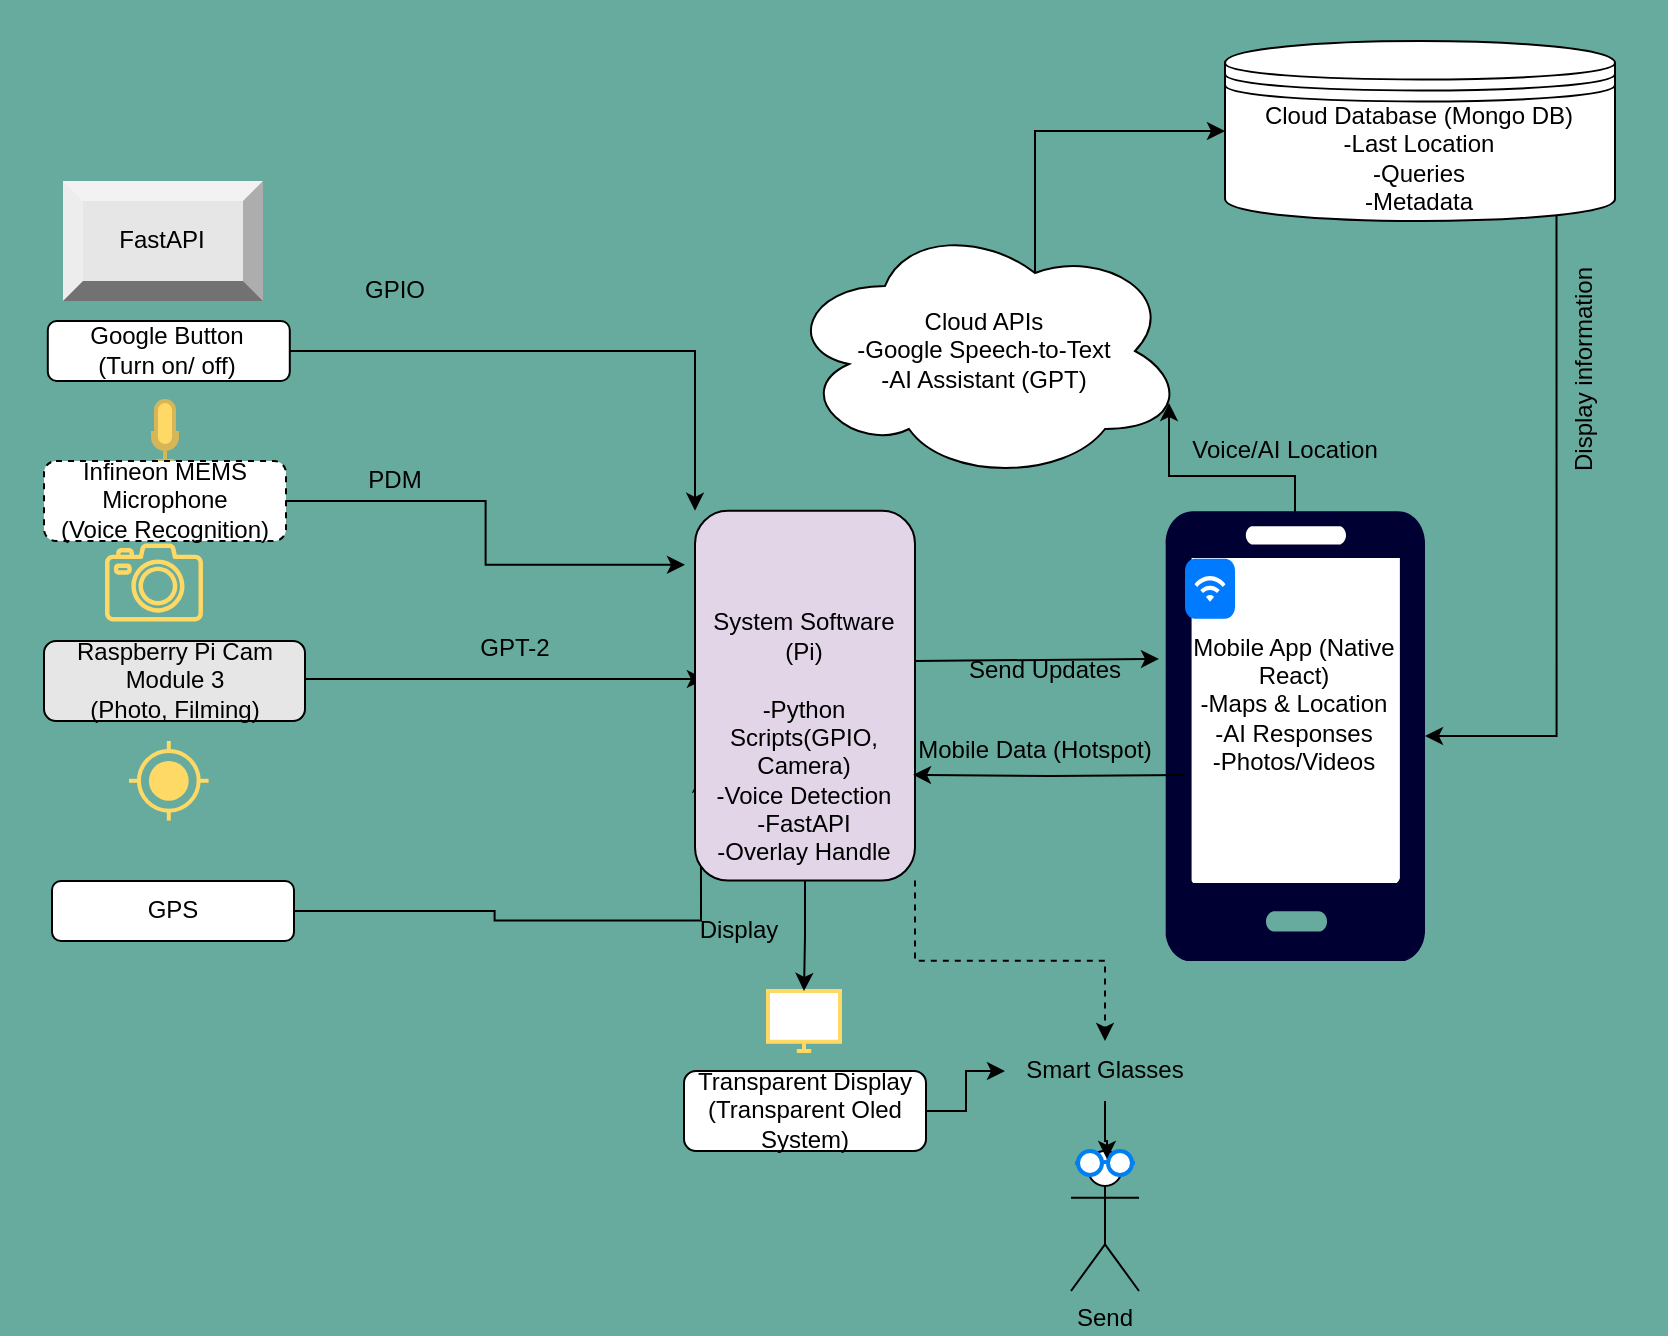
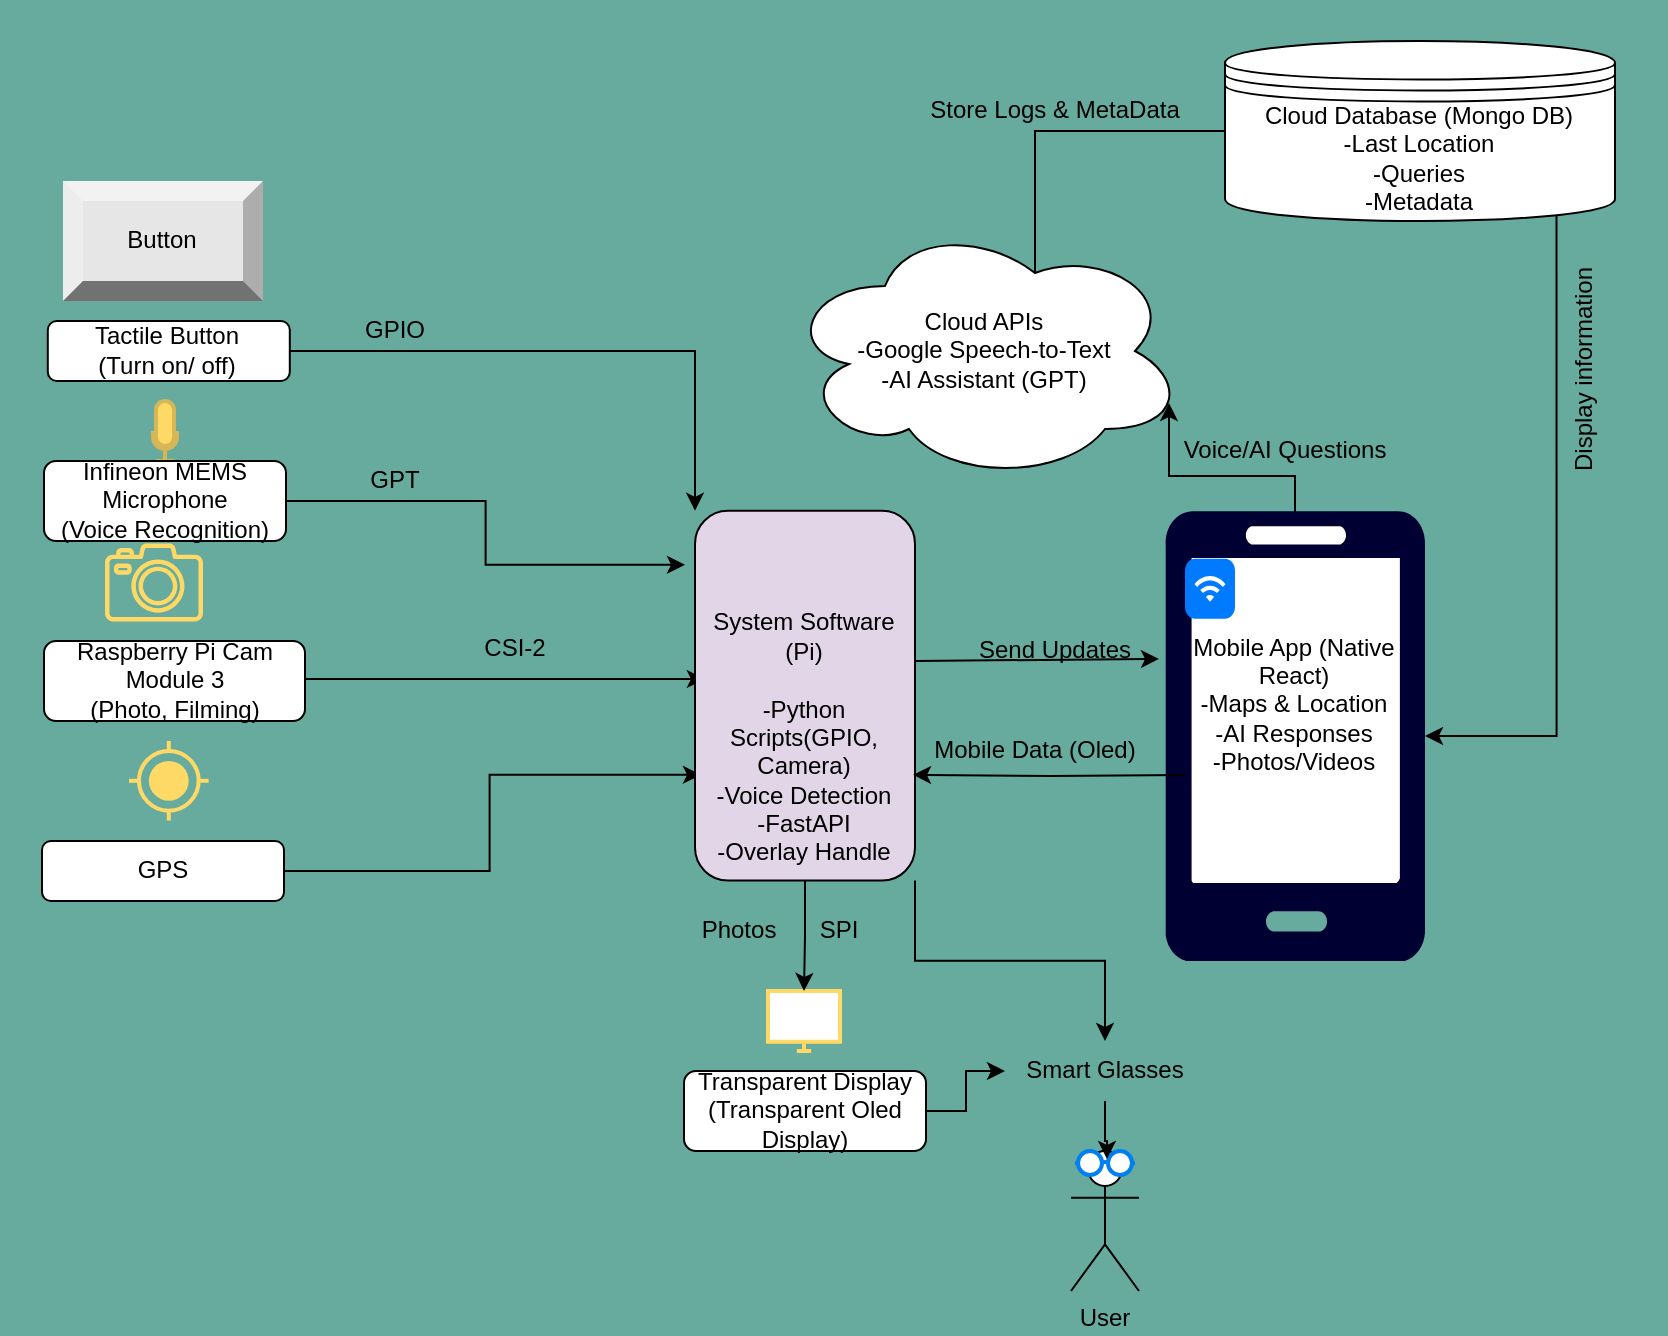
none -> (1055, 111)
(1210, 131) -> (1215, 131)
(163, 241) -> (163, 241)
(395, 291) -> (395, 331)
(168, 351) -> (168, 351)
(1286, 451) -> (1286, 451)
(396, 481) -> (396, 481)
(165, 501) -> (165, 501)
(516, 649) -> (516, 649)
(1045, 671) -> (1055, 651)
(175, 681) -> (175, 681)
(1036, 751) -> (1036, 751)
(173, 911) -> (163, 871)
(740, 931) -> (740, 931)
none -> (839, 931)
(1004, 961) -> (1004, 961)
(806, 1111) -> (806, 1111)
(1106, 1319) -> (1106, 1319)
